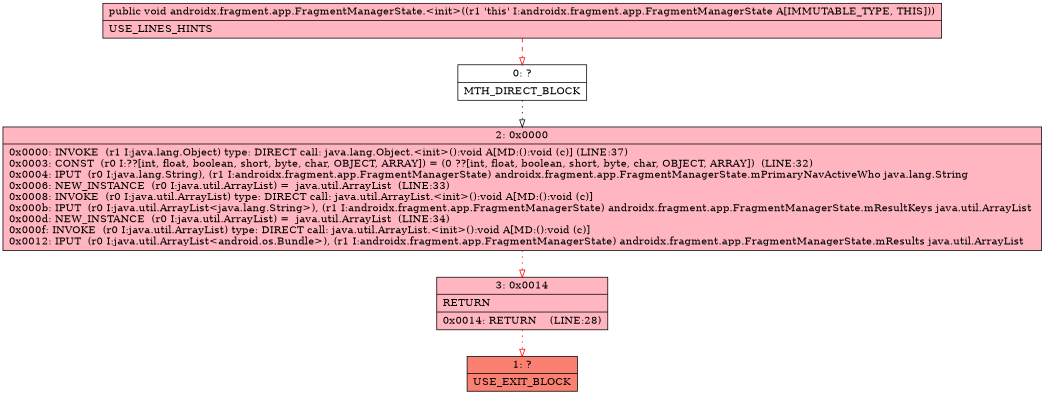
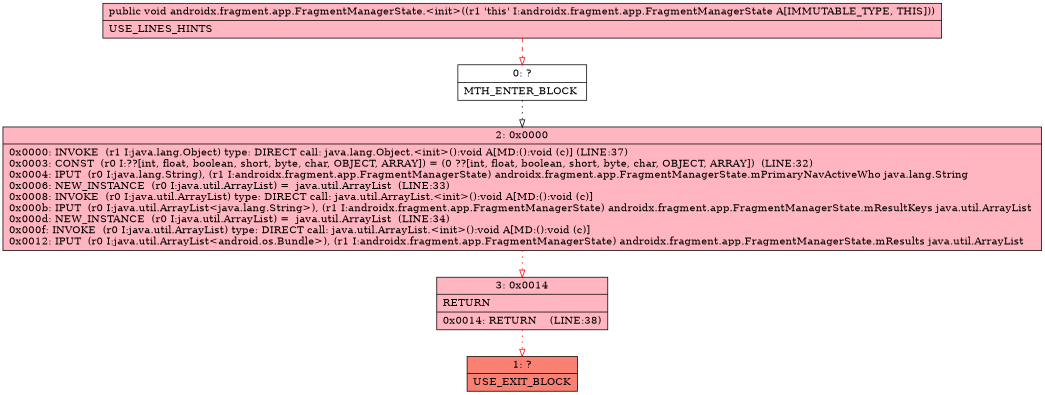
(522, 91) -> (521, 91)
(522, 321) -> (522, 321)
